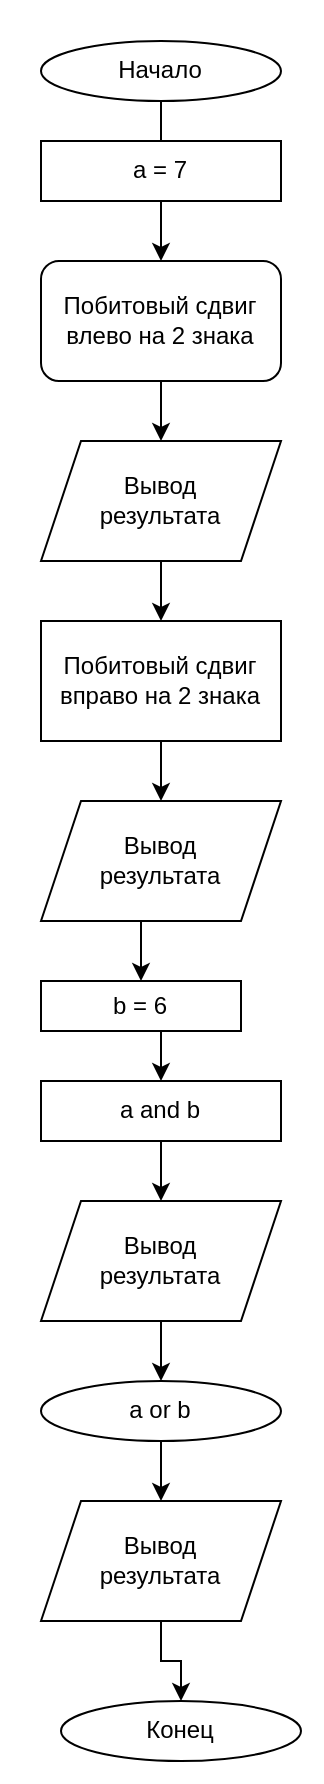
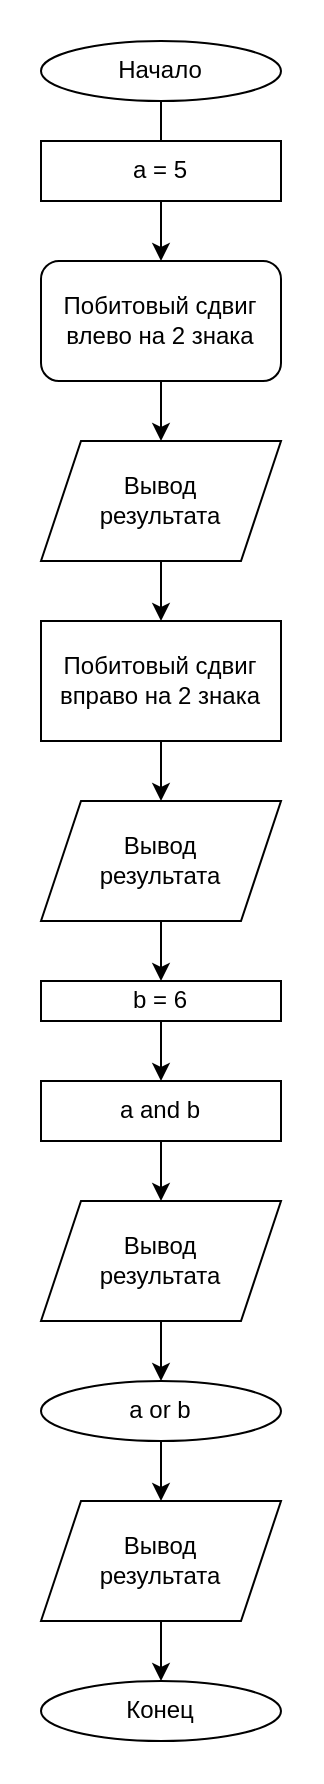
(161, 171) -> (161, 171)
(141, 1006) -> (161, 1001)
(181, 1731) -> (161, 1711)
